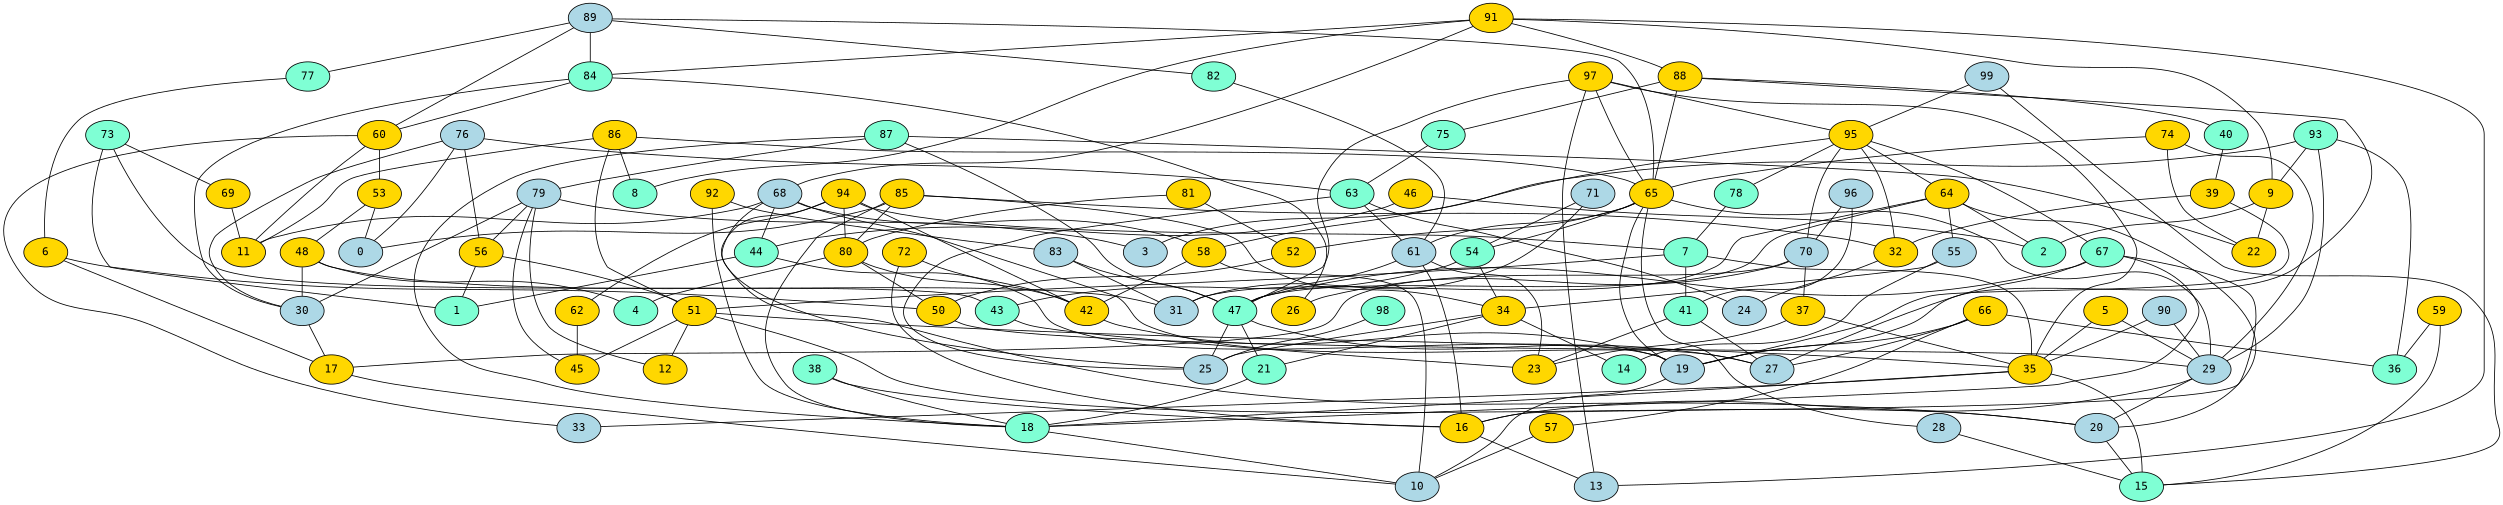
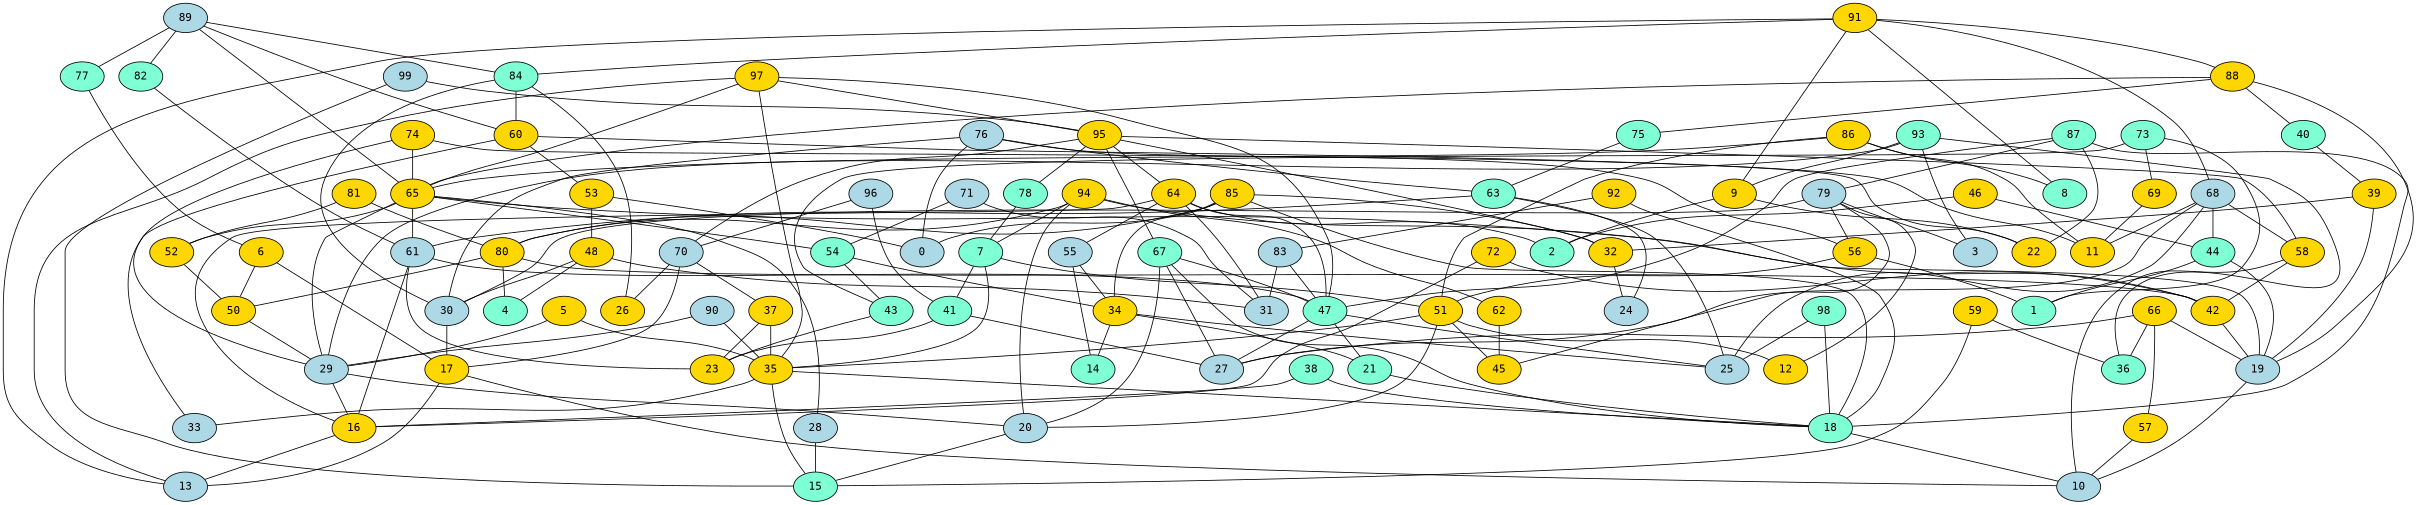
none -> (1827, 369)
none -> (338, 463)
